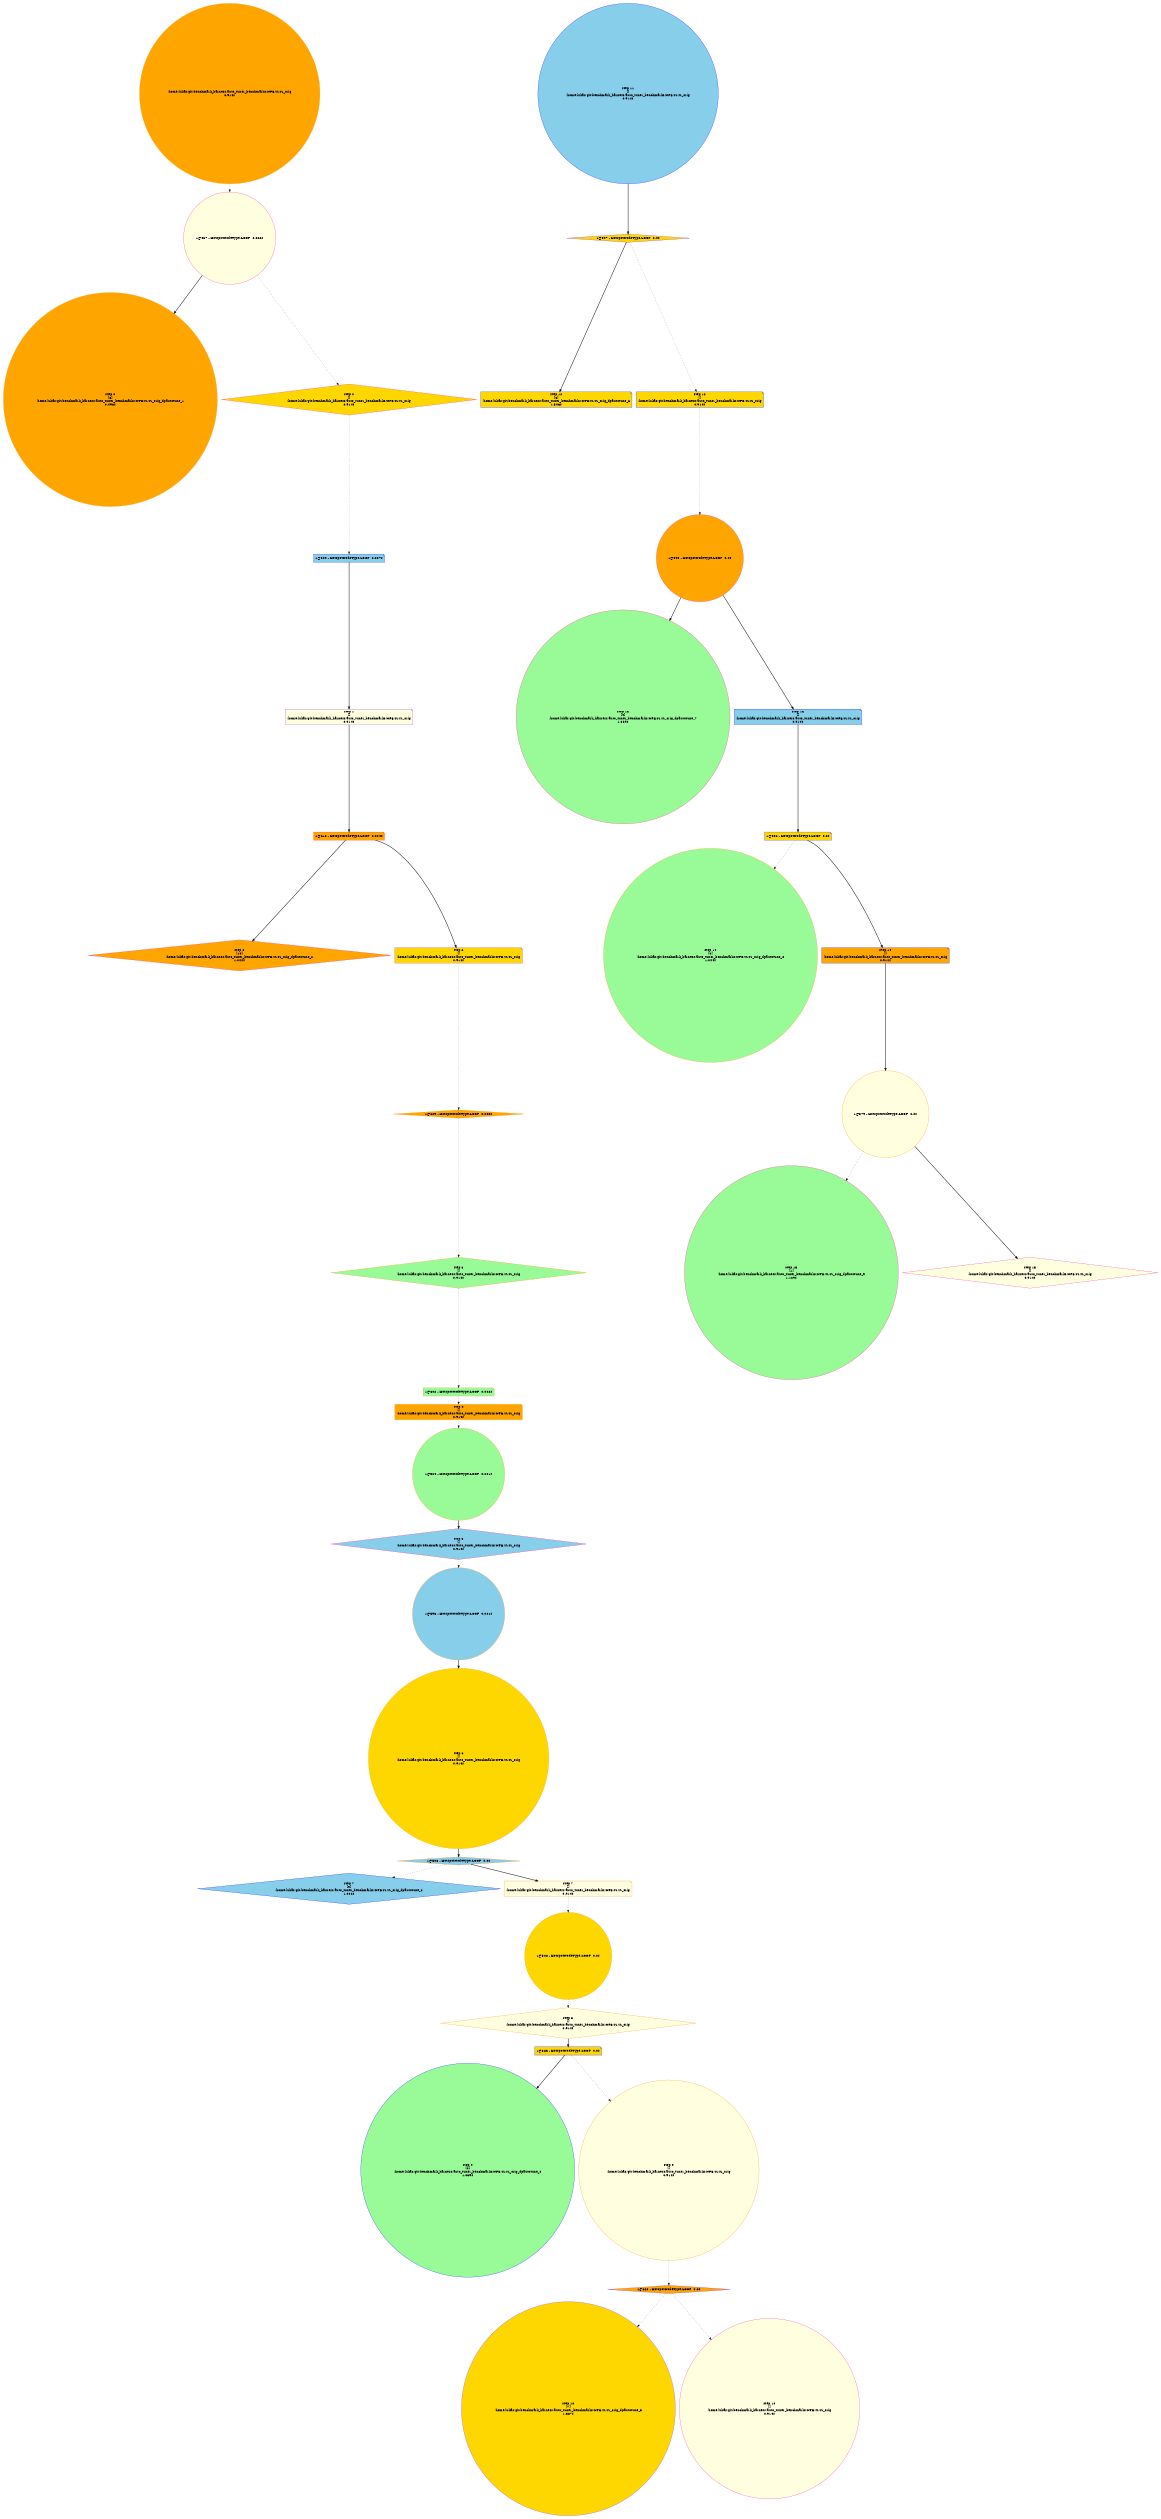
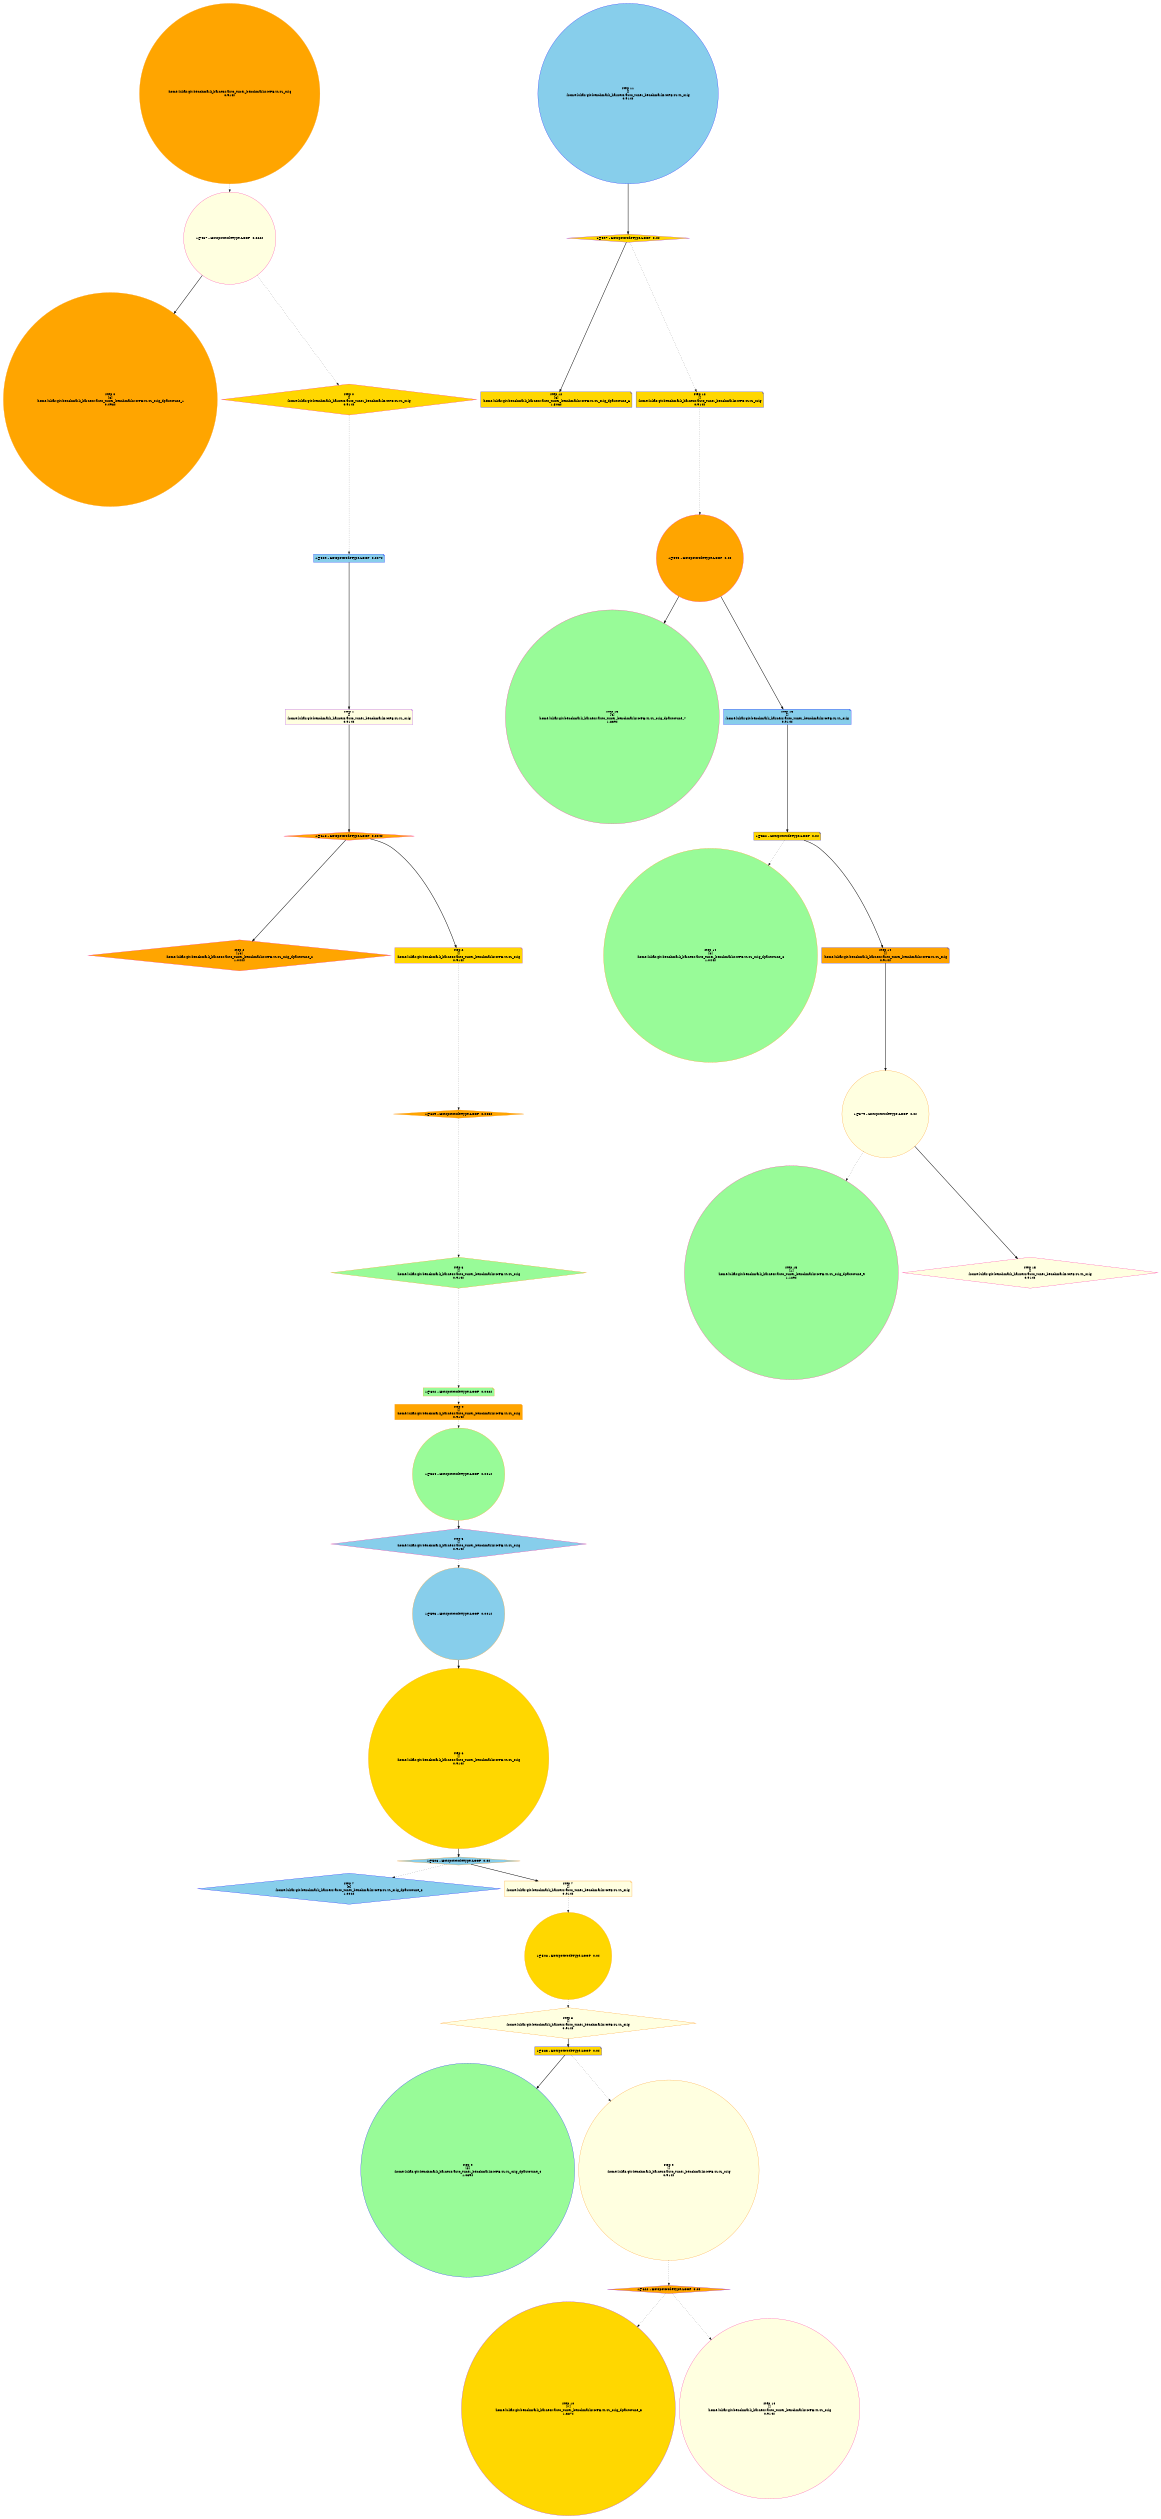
(349, 836) -> (349, 836)
